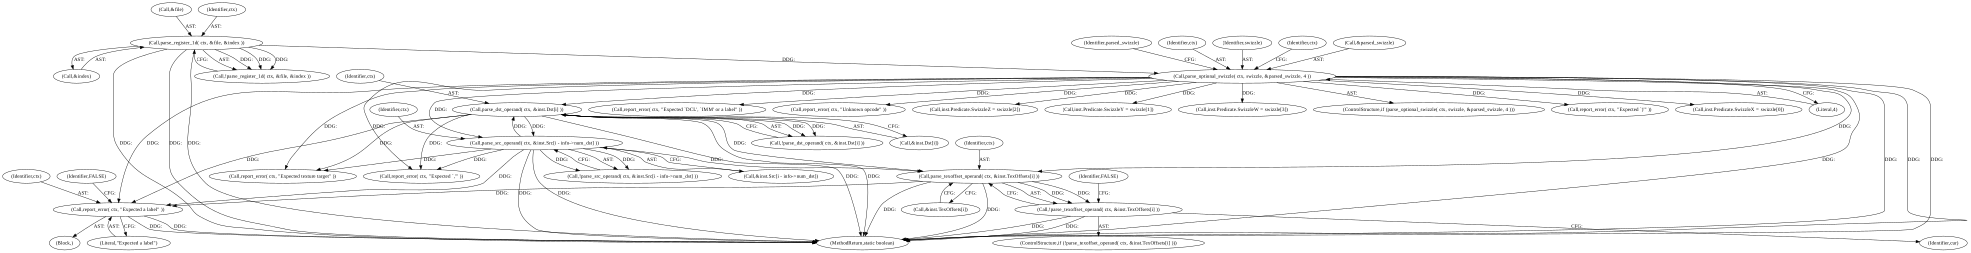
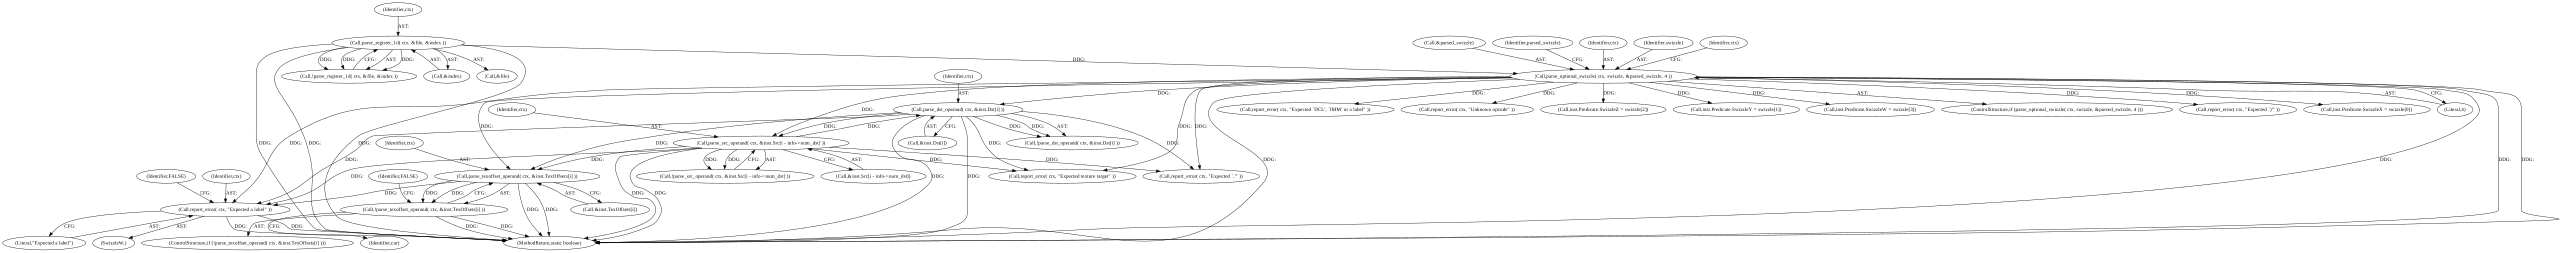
(183, 25) -> (460, 56)
(727, 122) -> none
(950, 193) -> (571, 193)
(65, 243) -> (114, 243)
